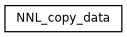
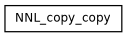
(63, 19) -> (63, 19)
